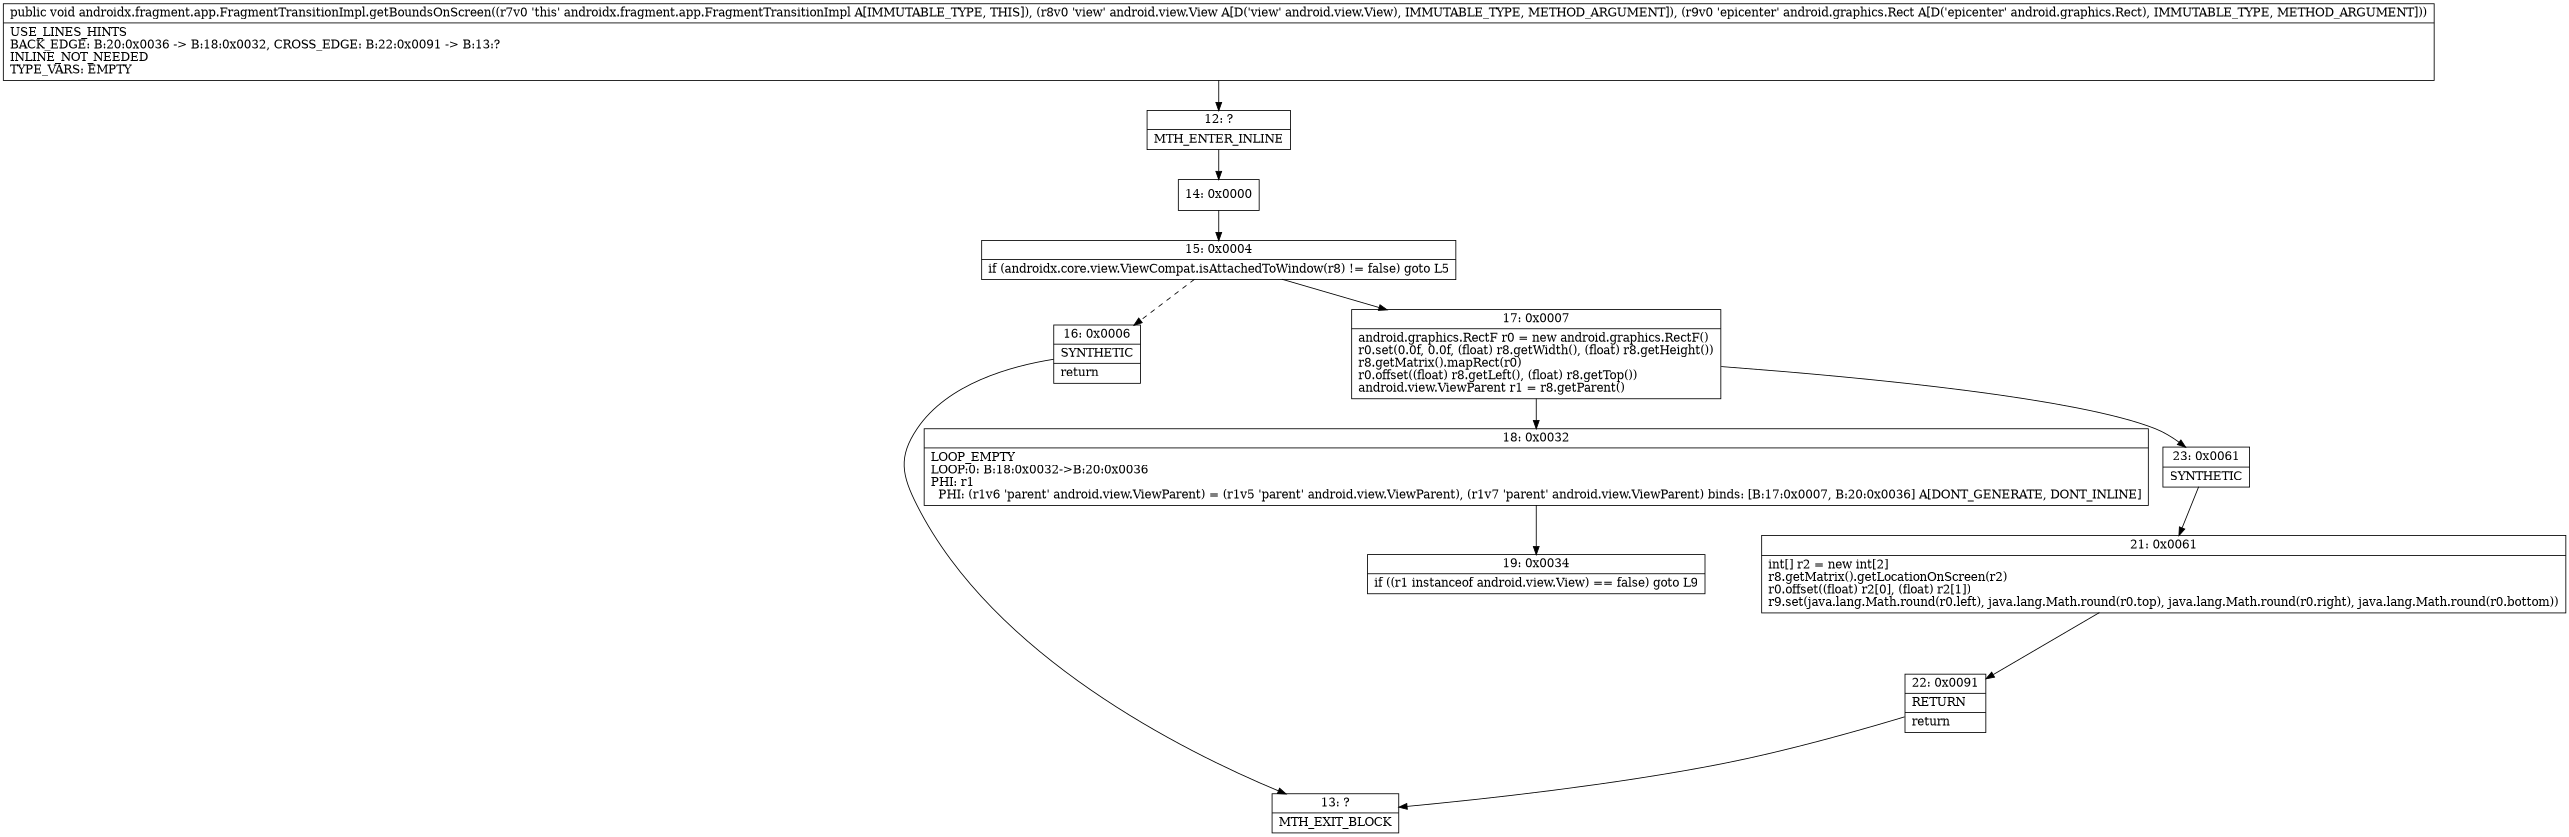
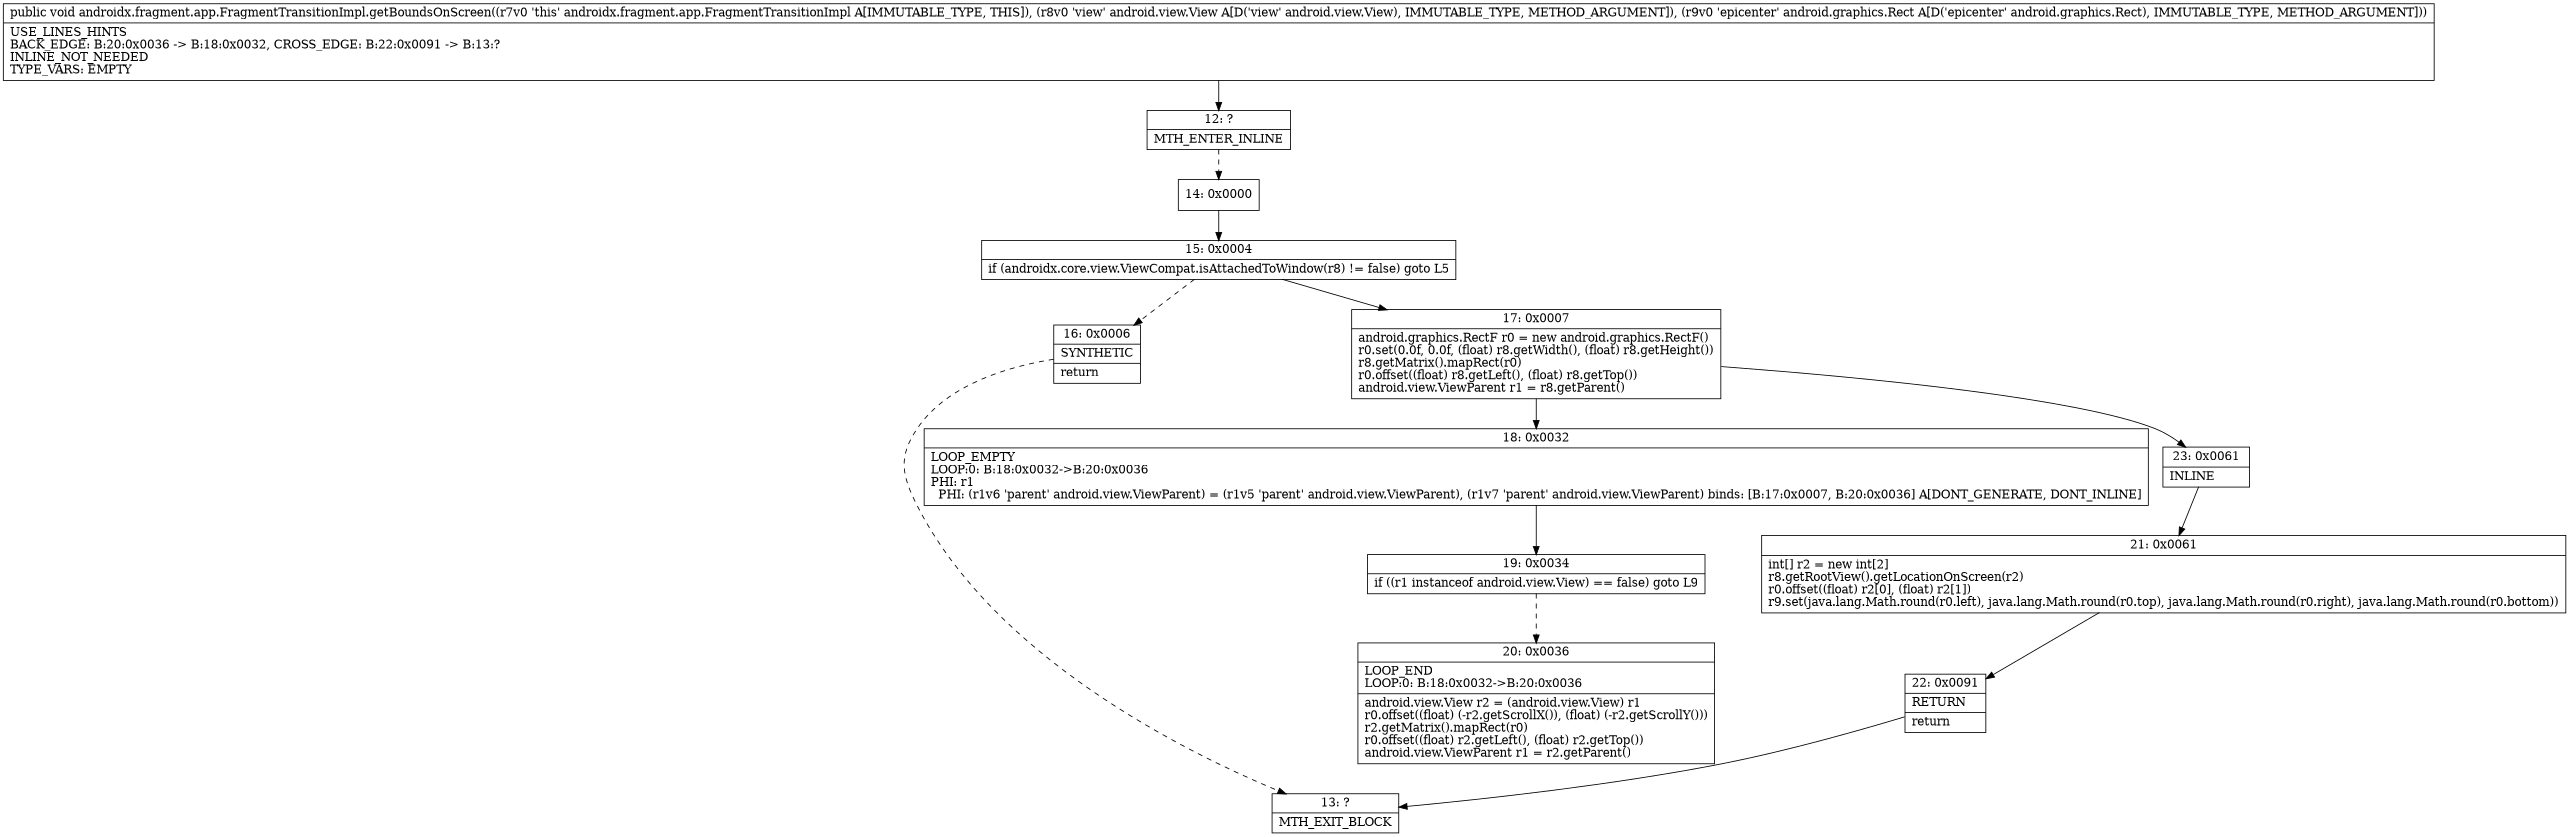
(1219, 160) -> (1219, 160)
(2206, 477) -> (2192, 477)
(1888, 578) -> (1896, 578)
(984, 598) -> (984, 598)
none -> (1536, 703)
